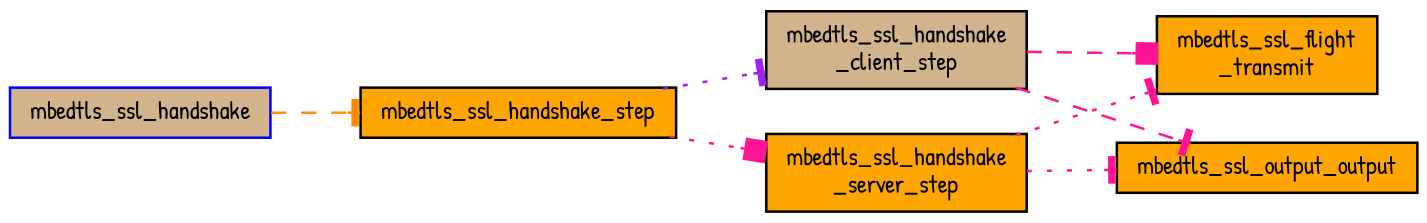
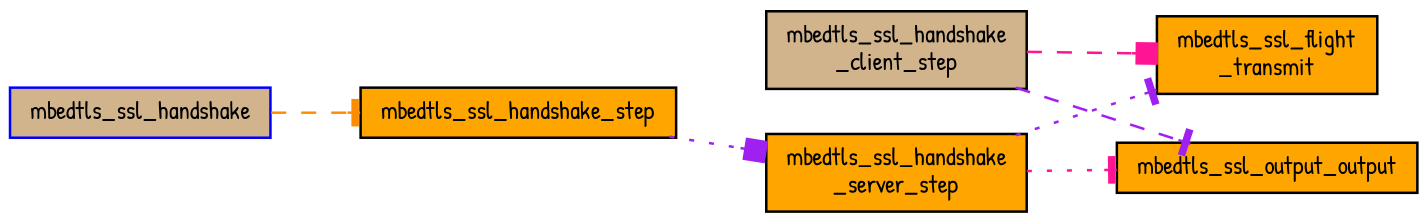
(708, 81) -> none
(1064, 120) -> (1064, 120)
(1117, 120) -> (1117, 120)
(705, 142) -> (705, 142)
